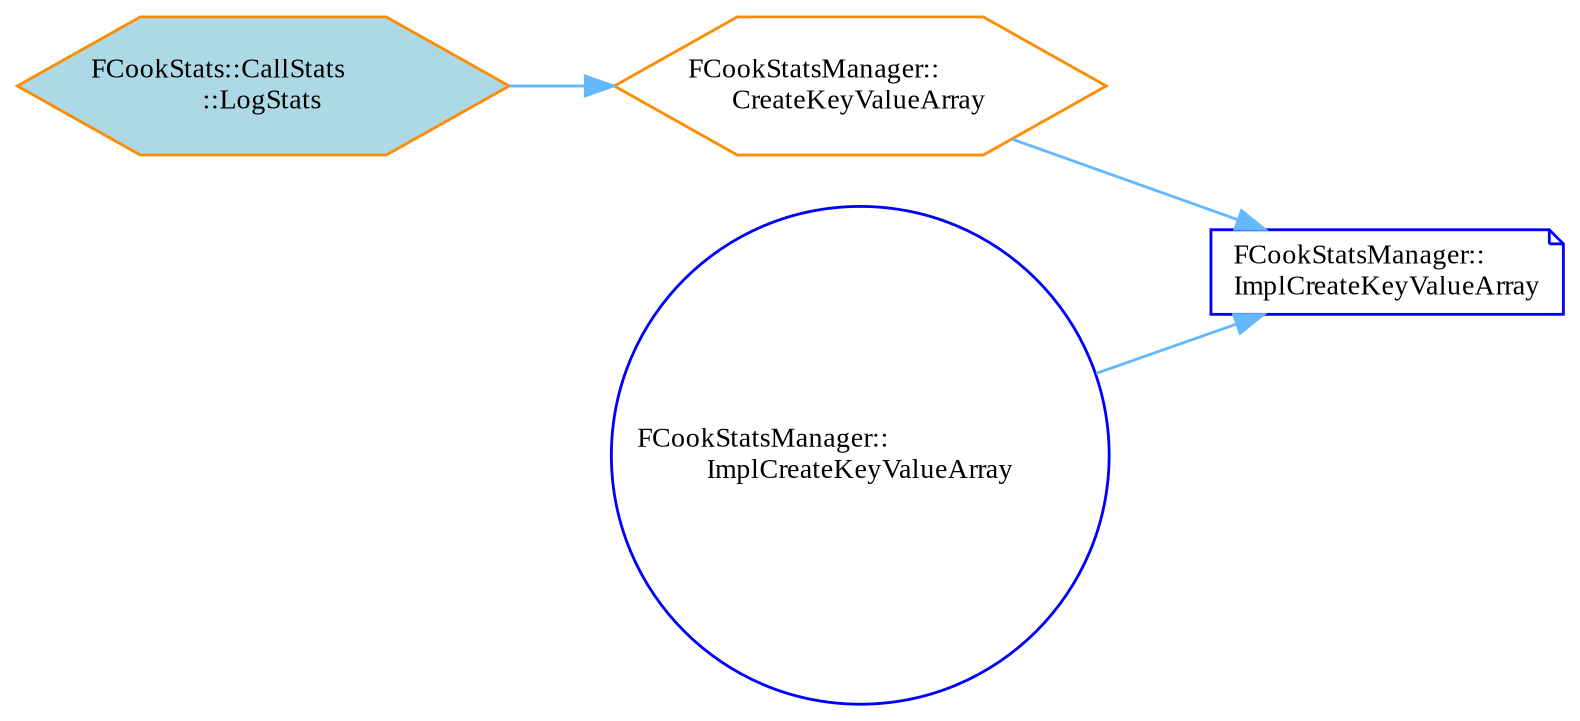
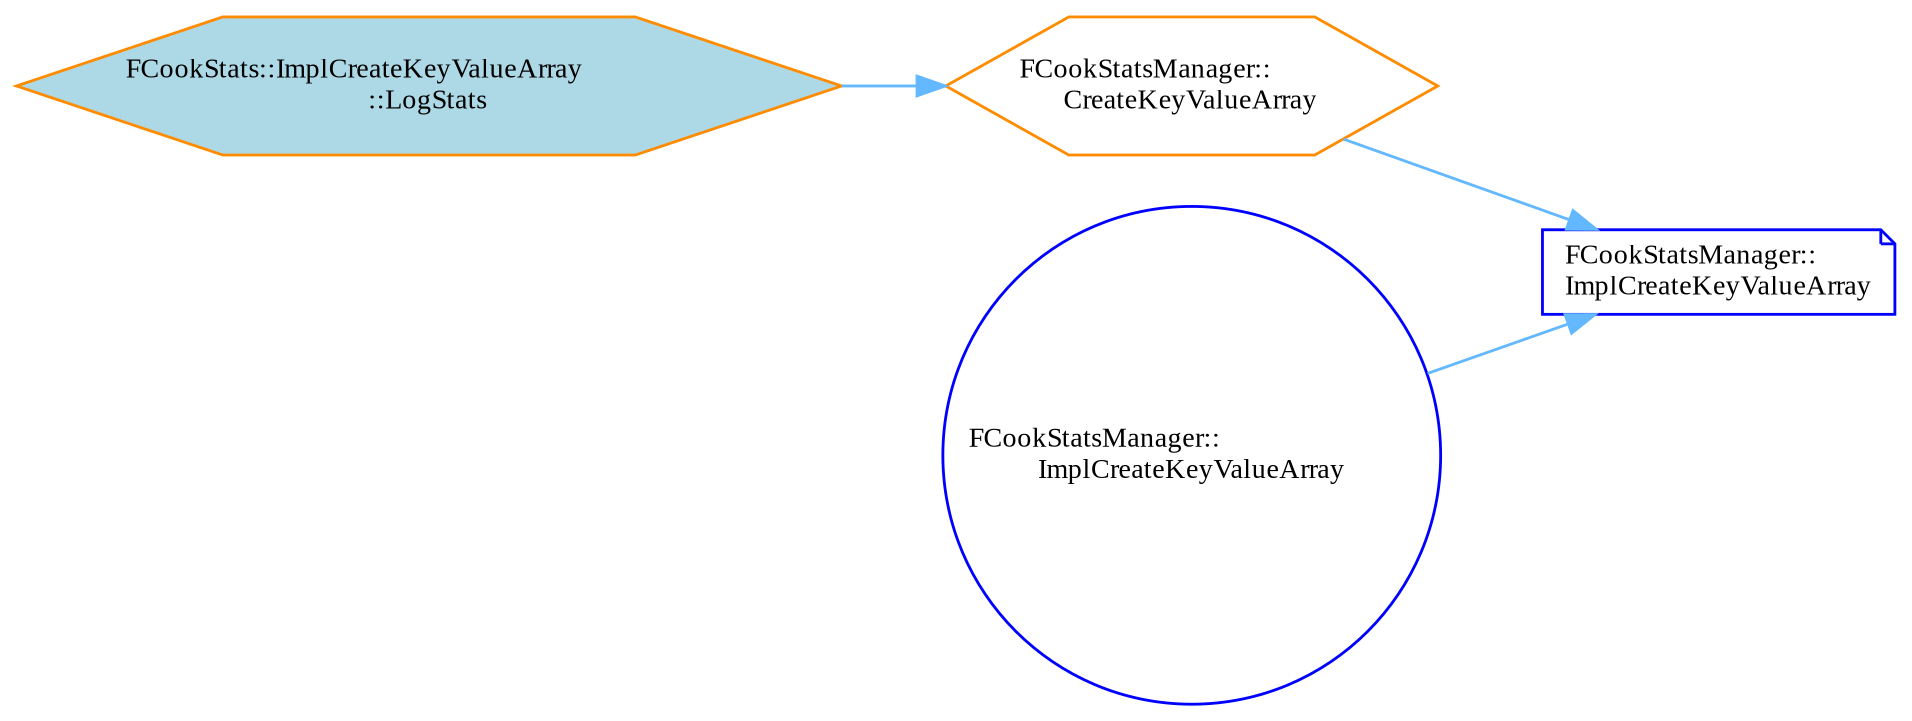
(263, 86) -> (429, 86)
